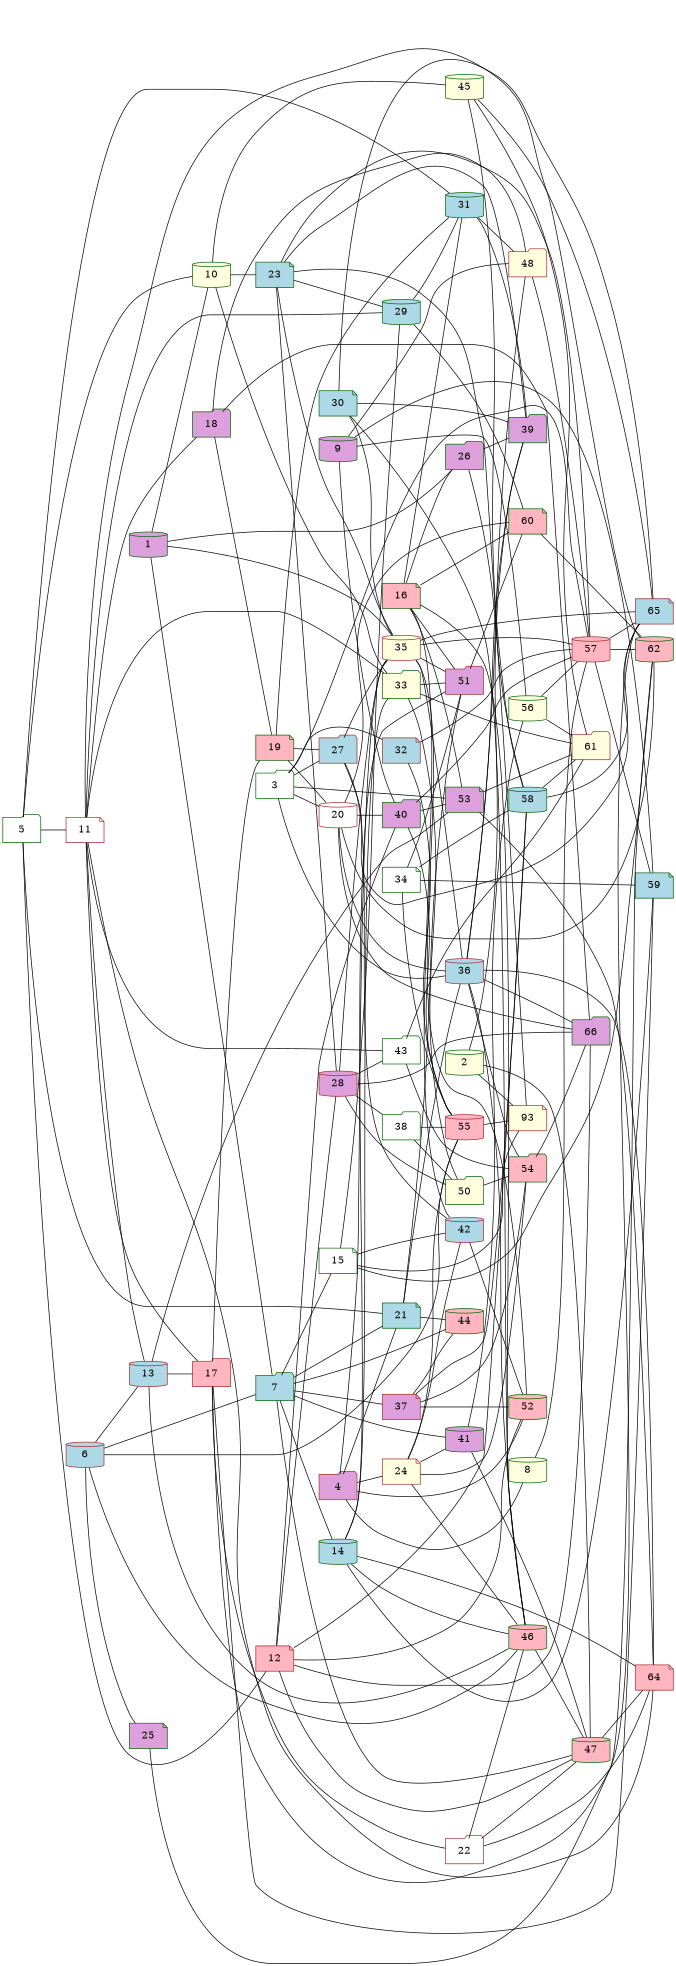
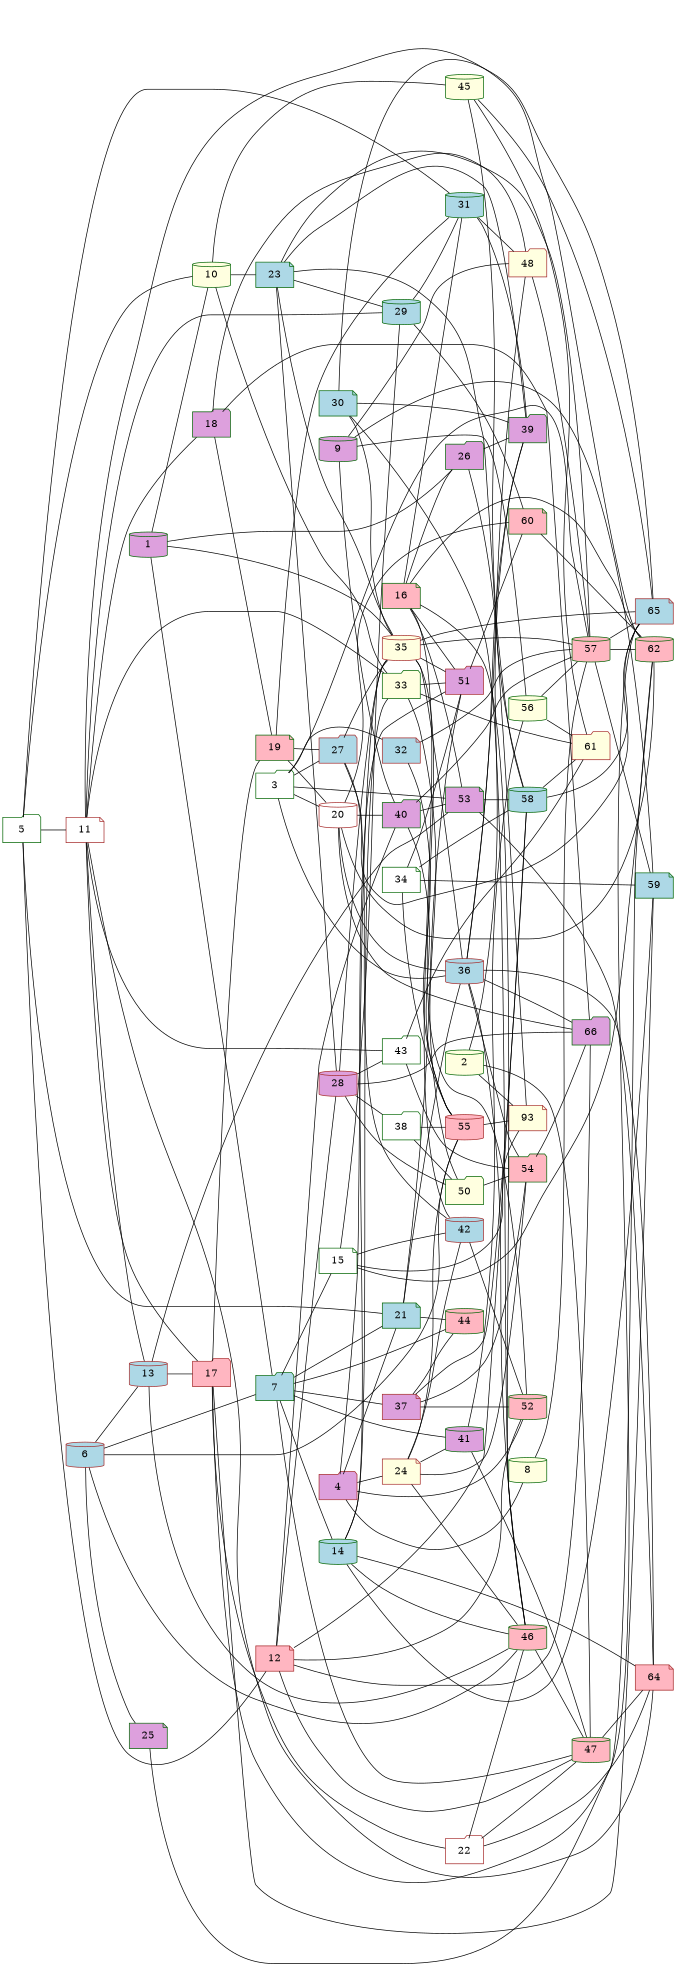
(465, 559) -> (545, 502)
(591, 649) -> (591, 649)
(528, 773) -> (493, 800)
